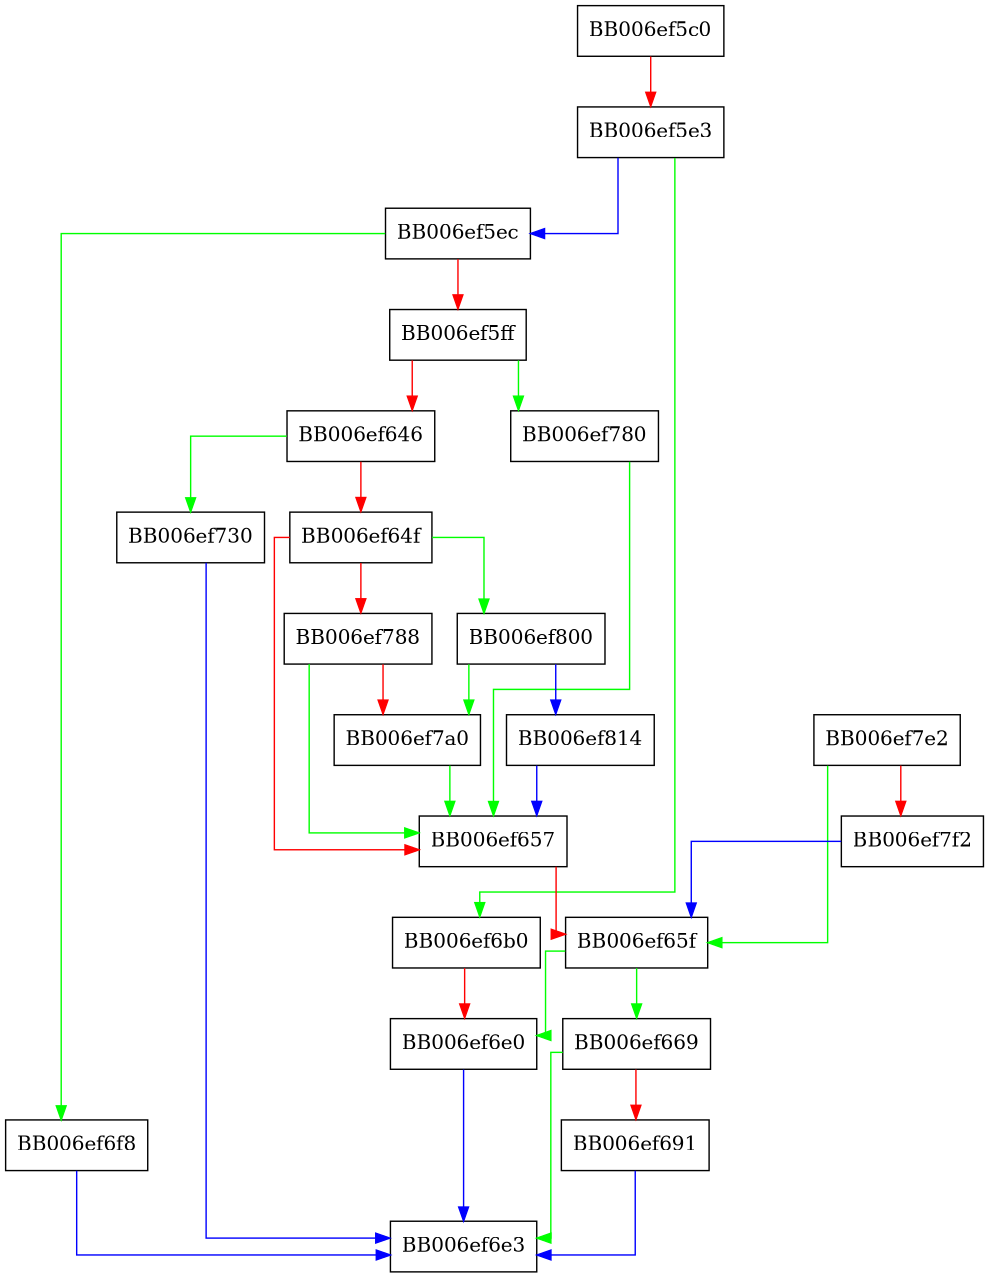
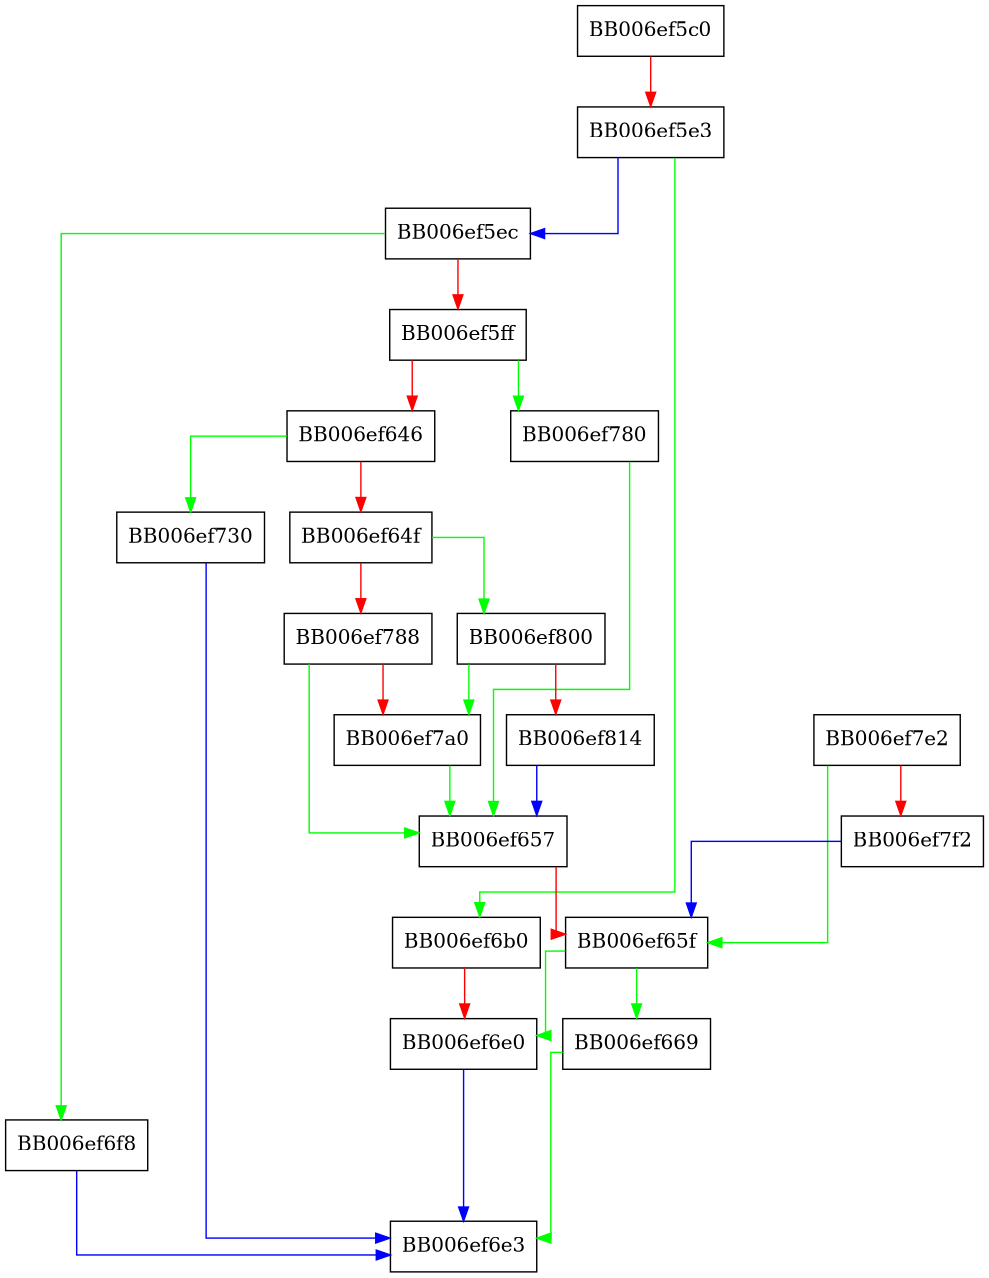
(556, 680) -> (556, 680)
(274, 751) -> none
(635, 1145) -> none
